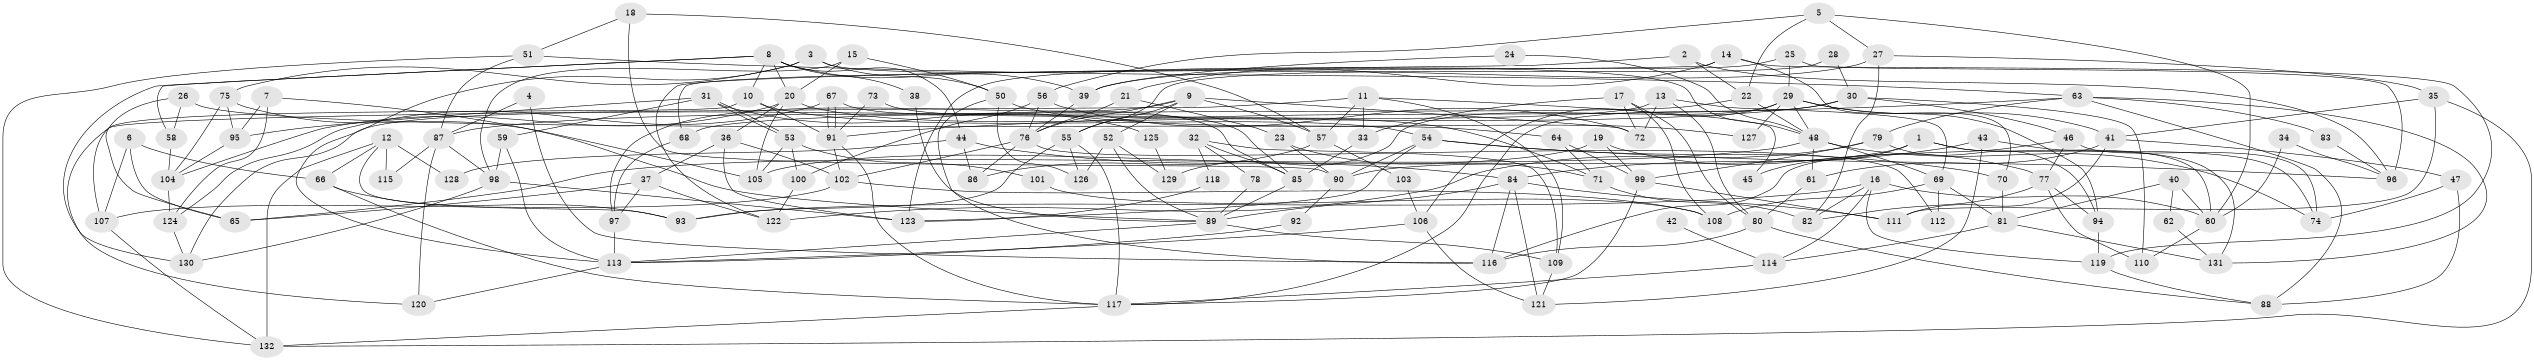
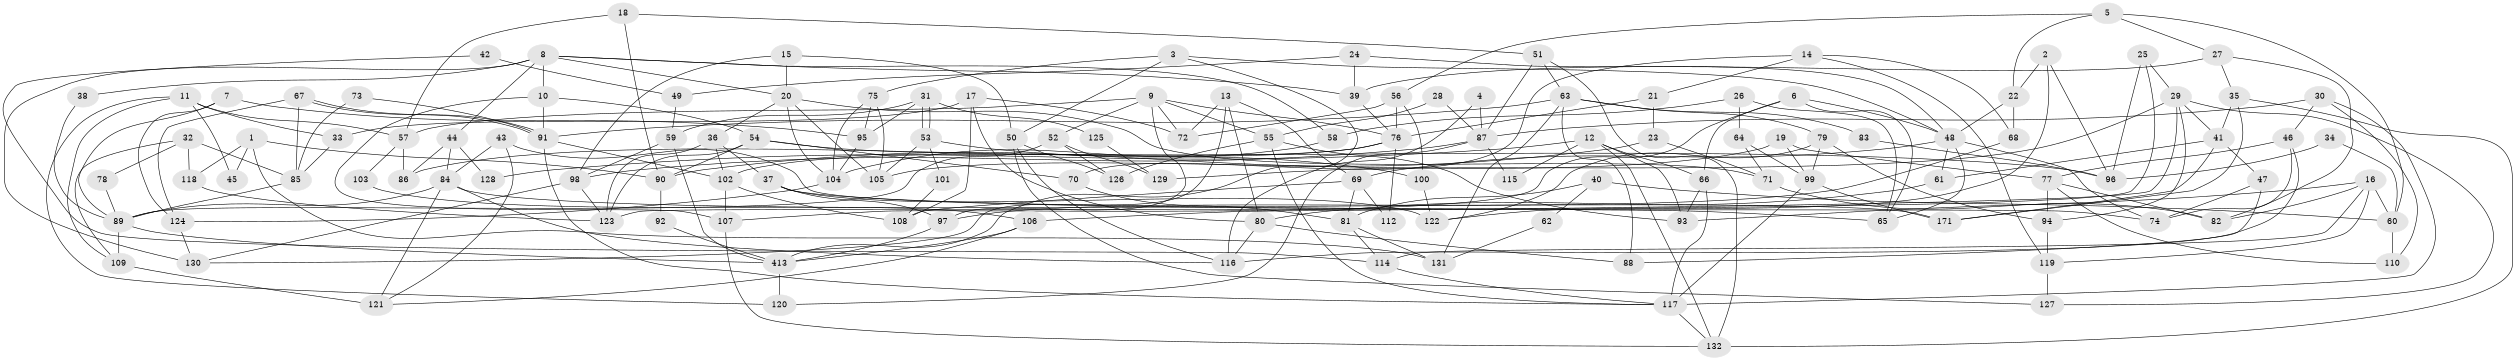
(1843, 76) -> (1457, 115)
none -> (677, 97)
(1801, 118) -> (1848, 108)
(2088, 150) -> (220, 160)
(1894, 222) -> (1945, 222)
(614, 264) -> (780, 264)
(2180, 290) -> (2047, 284)
